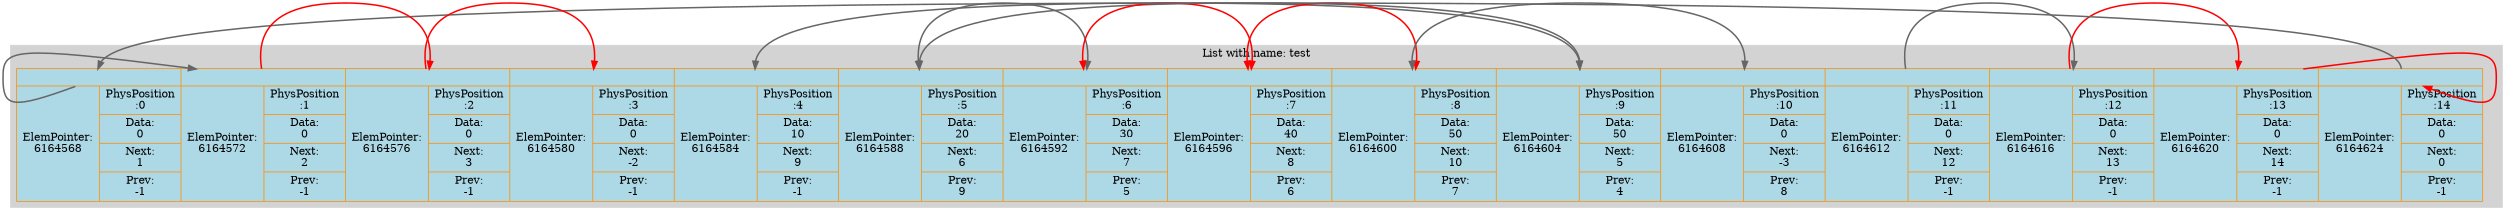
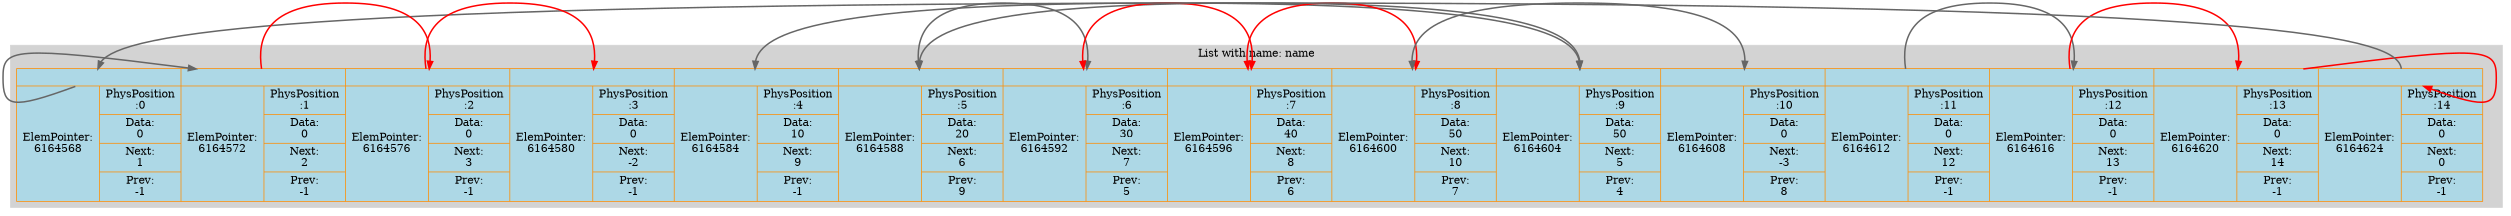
(1256, 54) -> (1256, 54)
